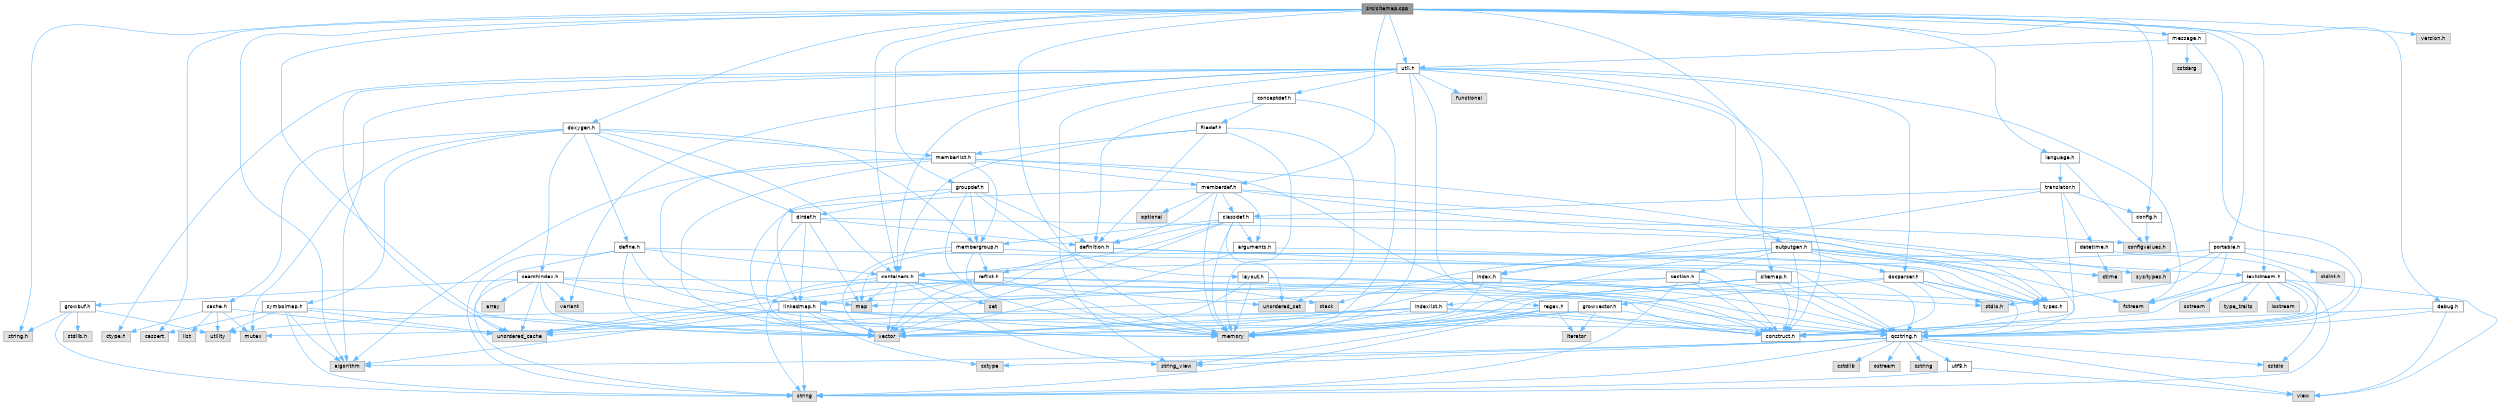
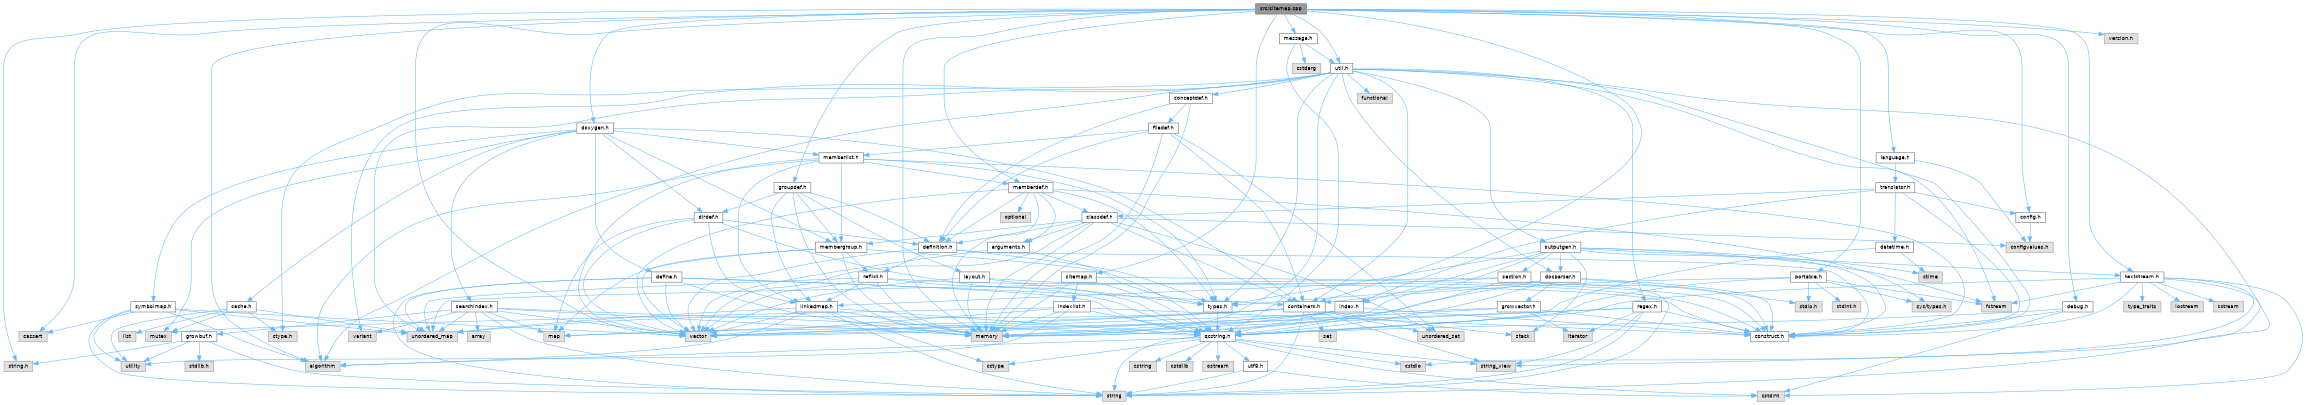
none -> (1297, 191)
(1857, 299) -> (1535, 320)
(520, 337) -> (432, 337)
(2303, 396) -> (1771, 396)
